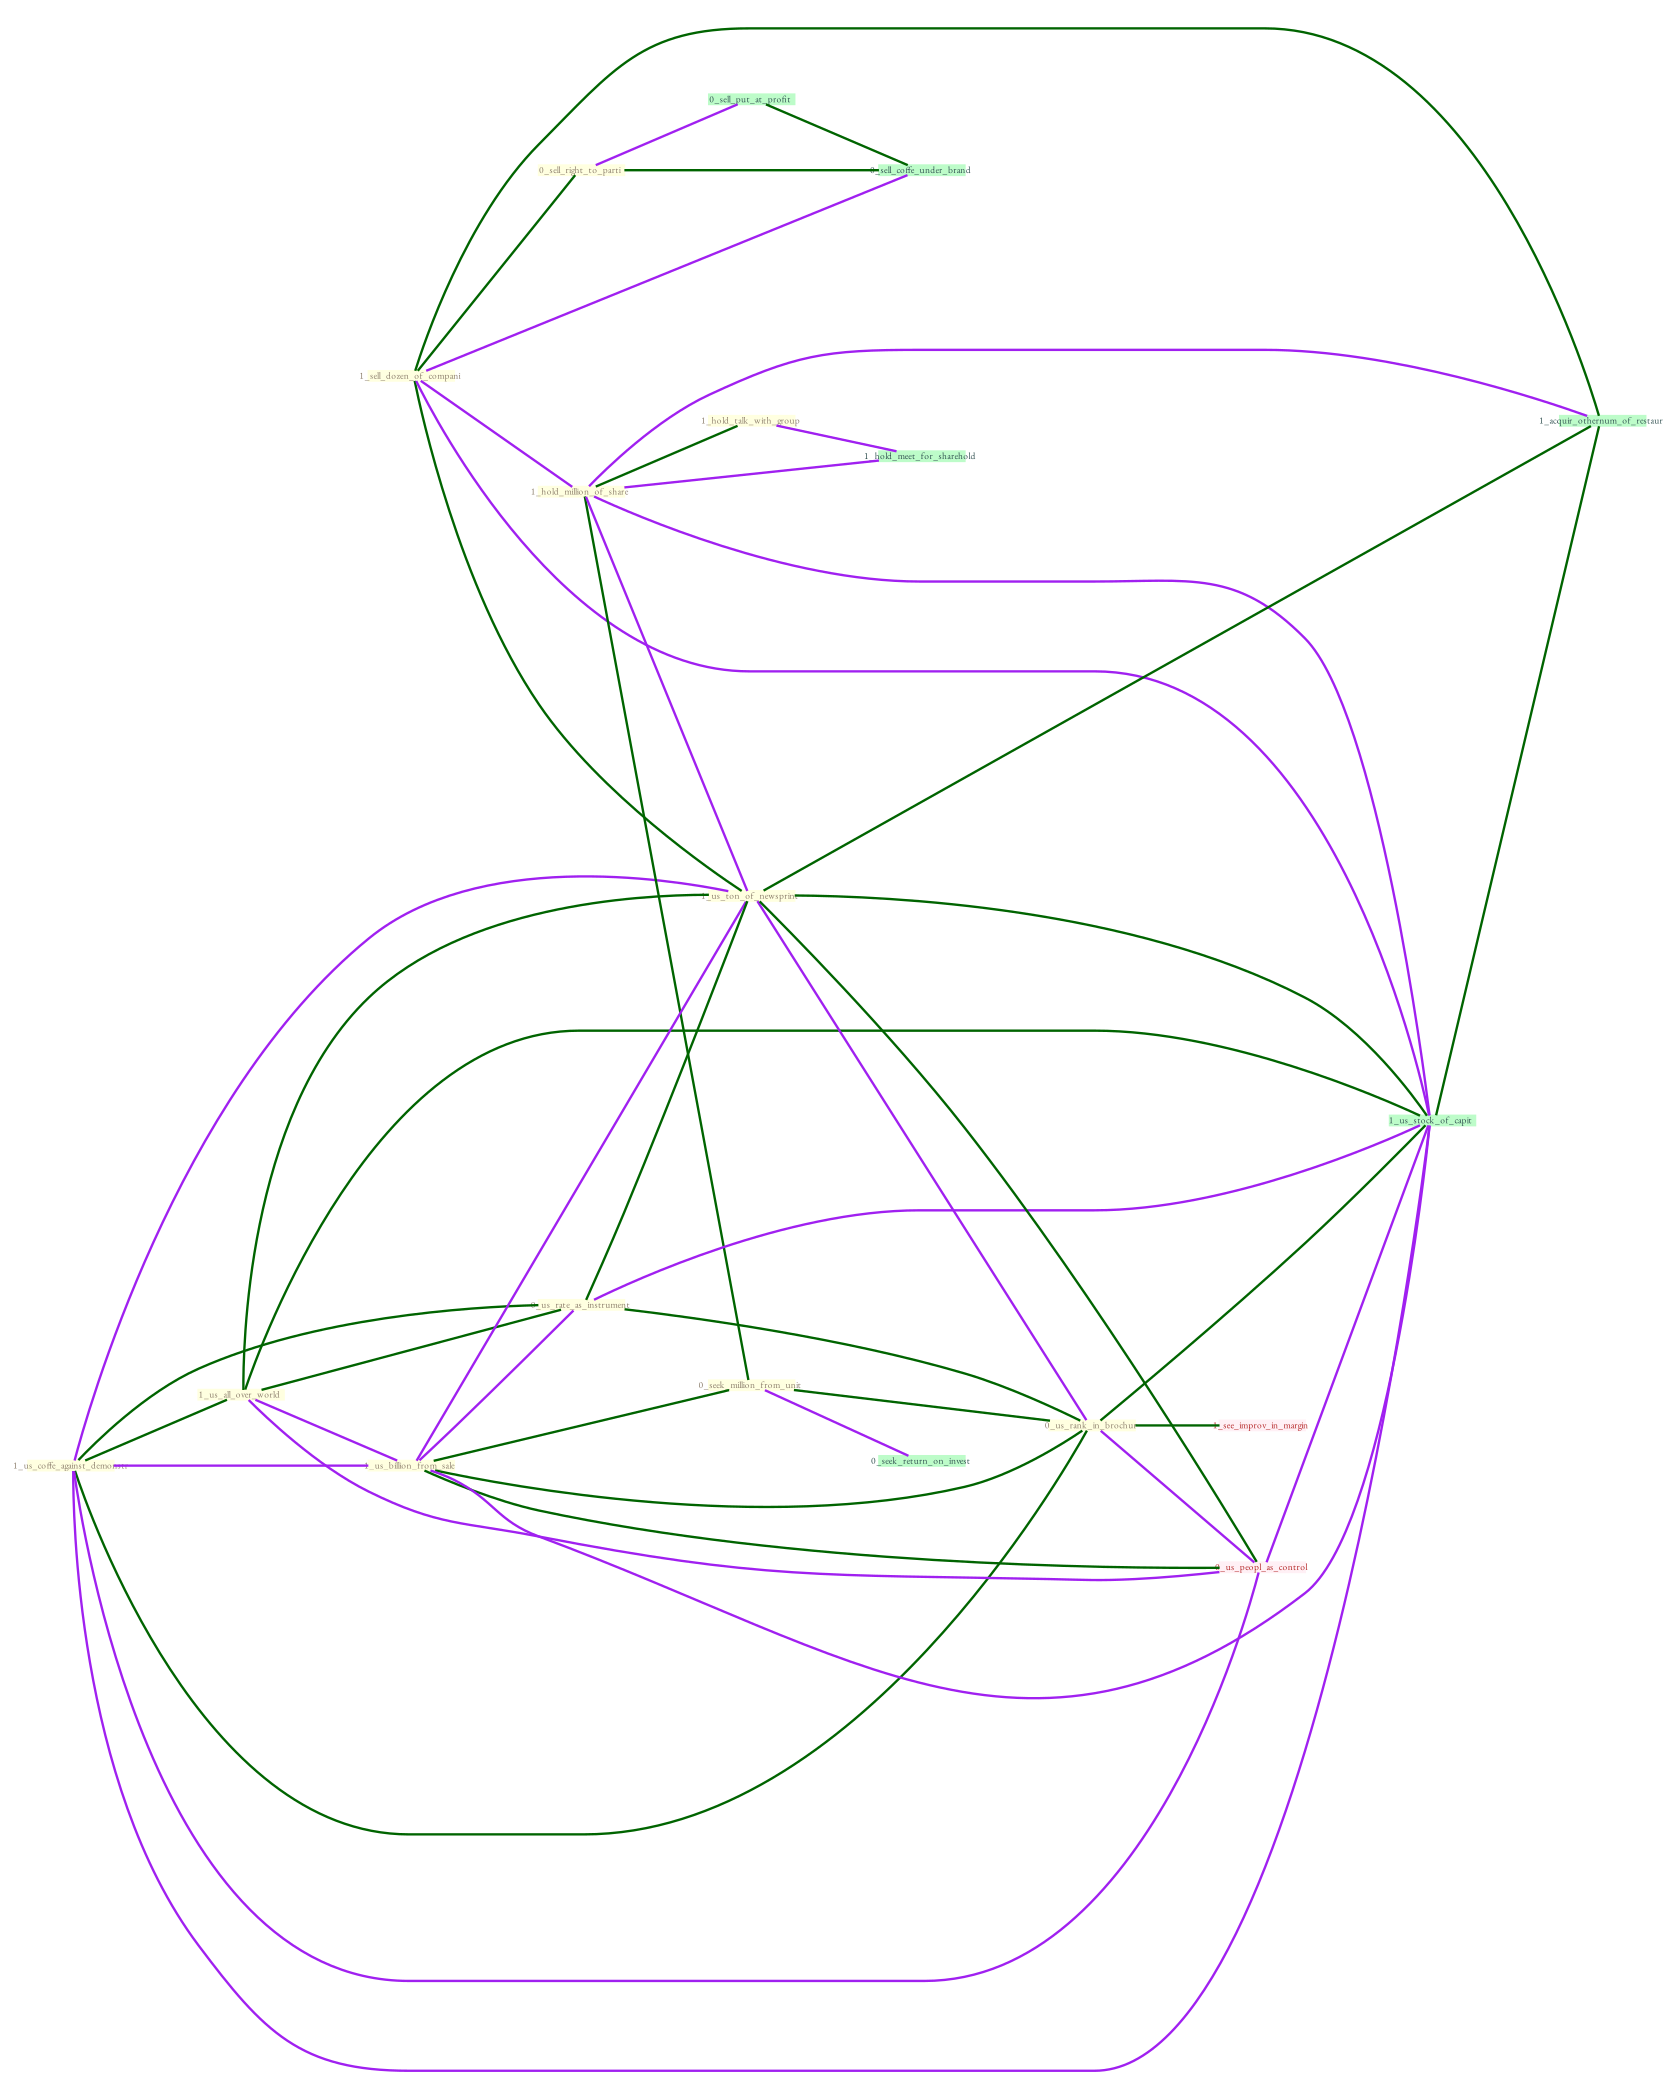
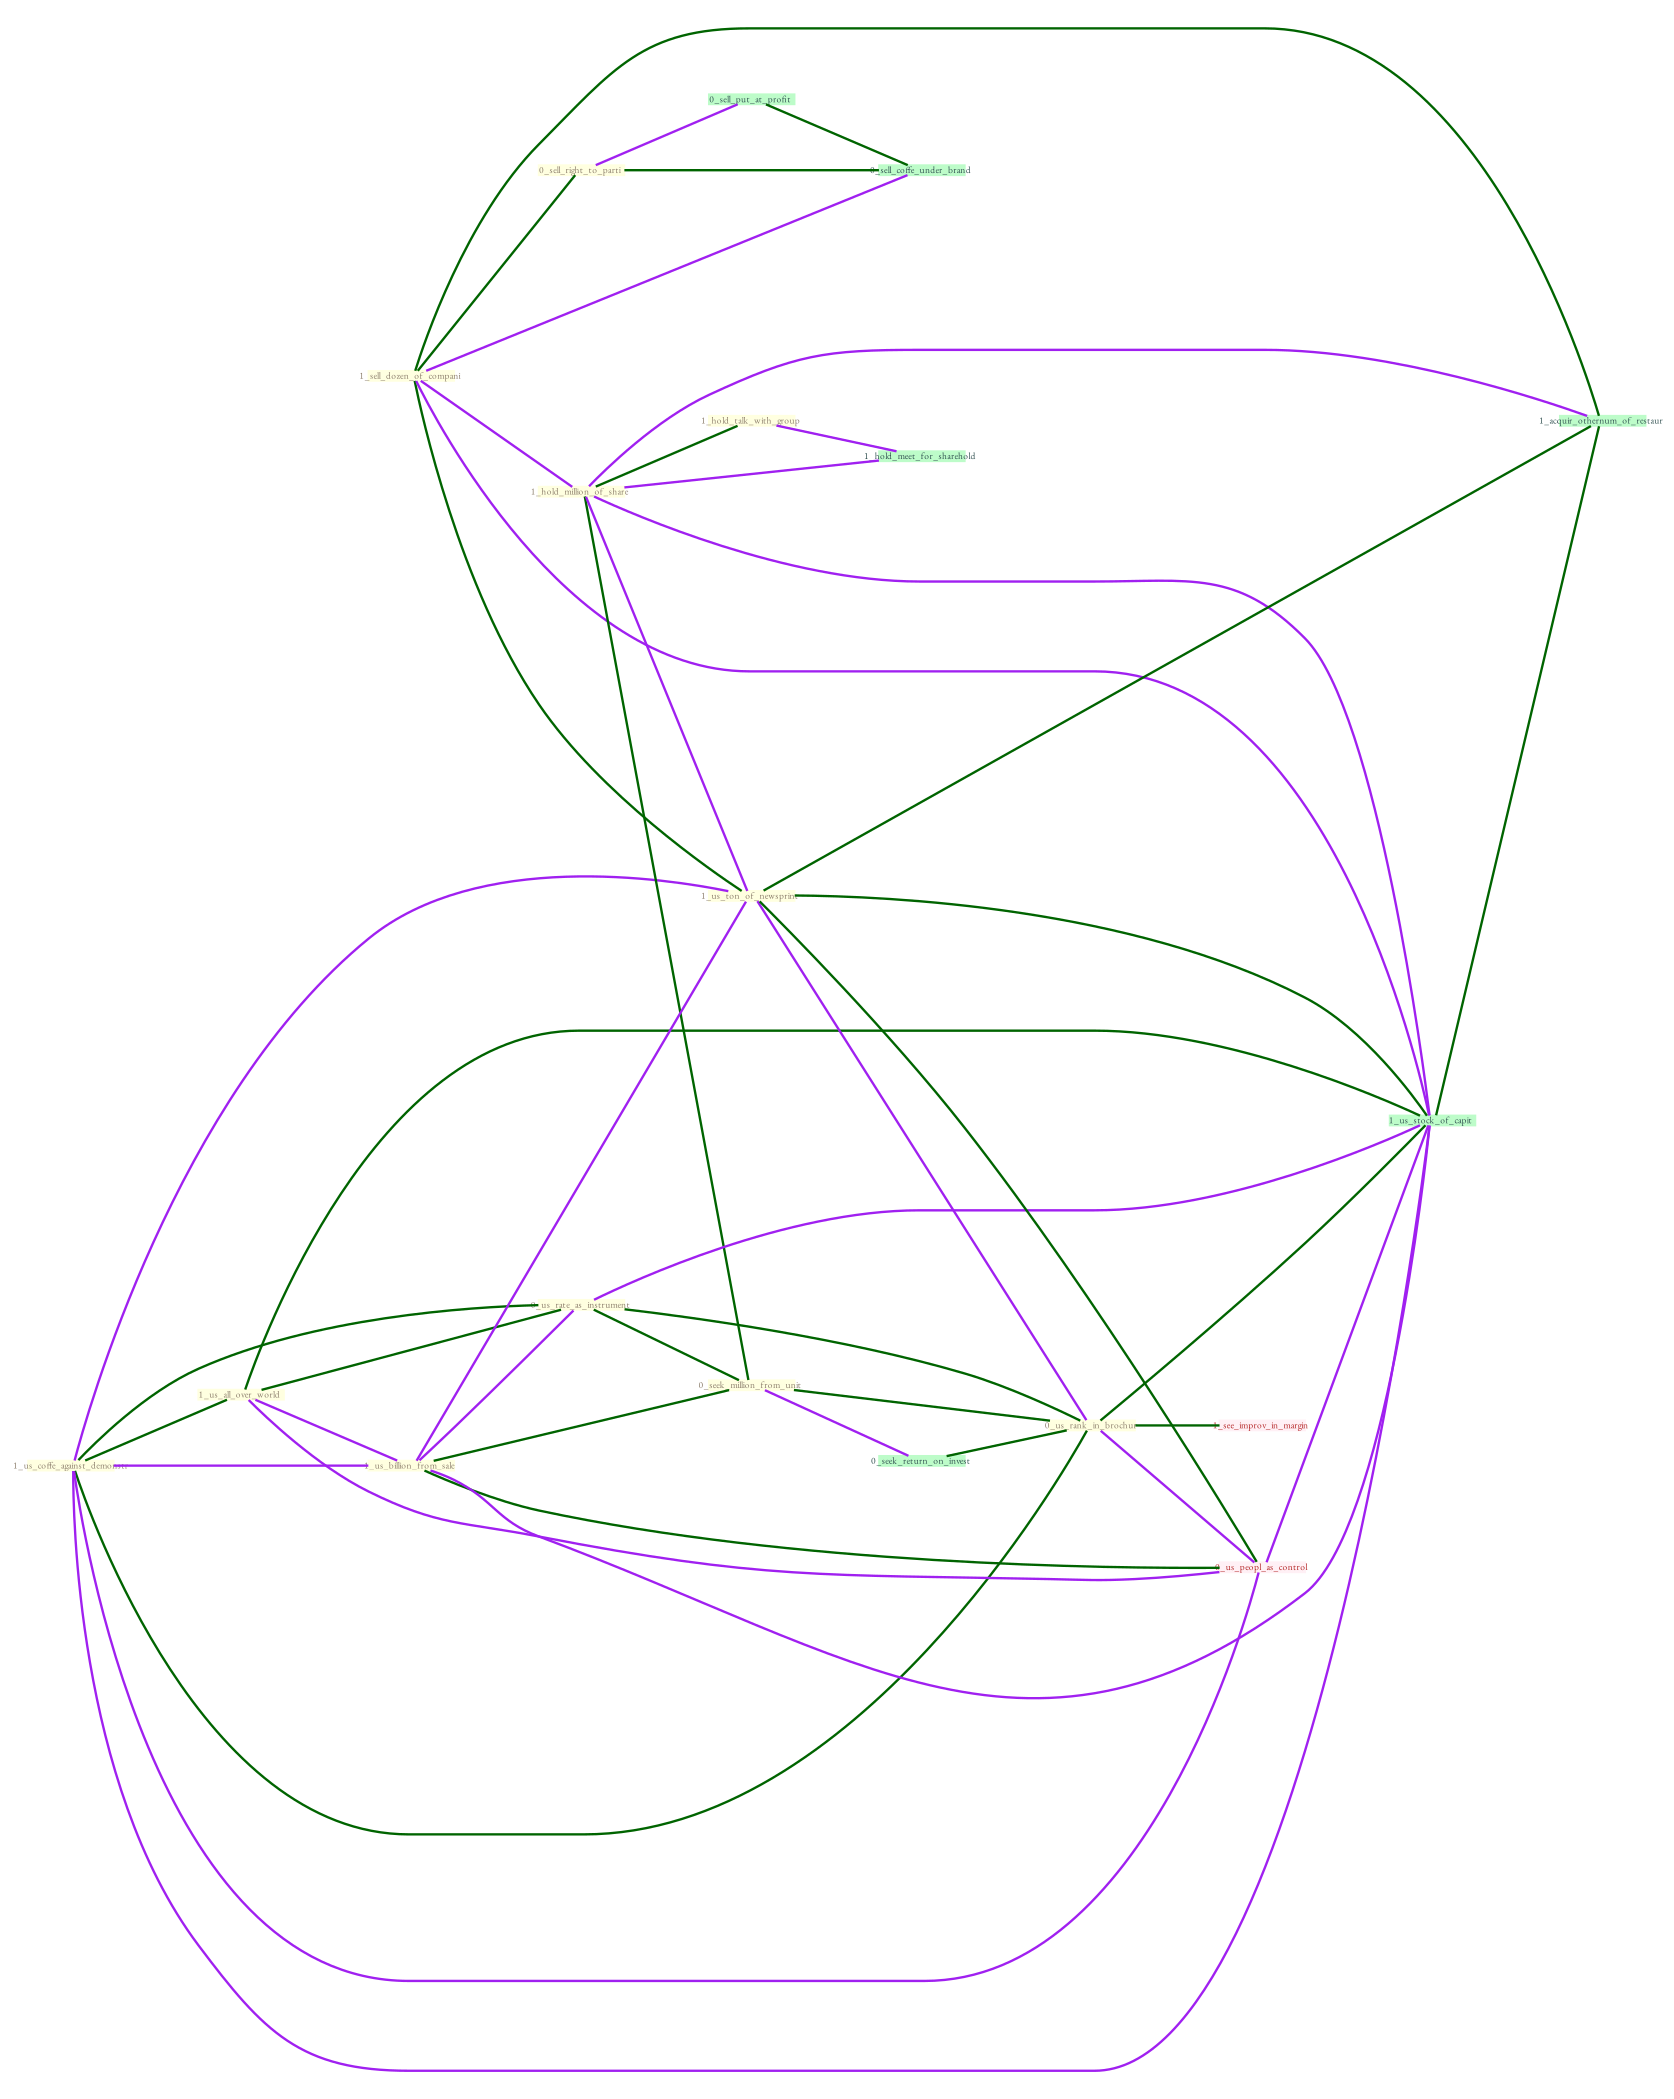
(350, 1020) -> none
(669, 1102) -> (666, 1345)
(765, 1506) -> (1007, 1443)
